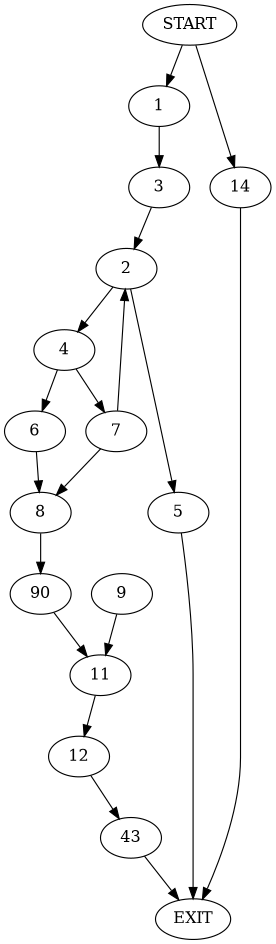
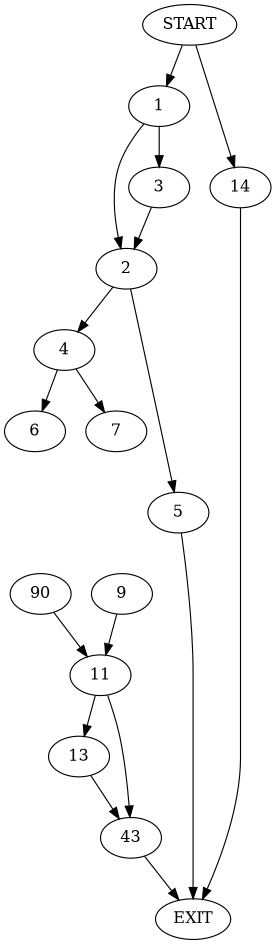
(121, 356) -> (116, 177)
(41, 513) -> none
none -> (122, 750)
(79, 757) -> (79, 757)
